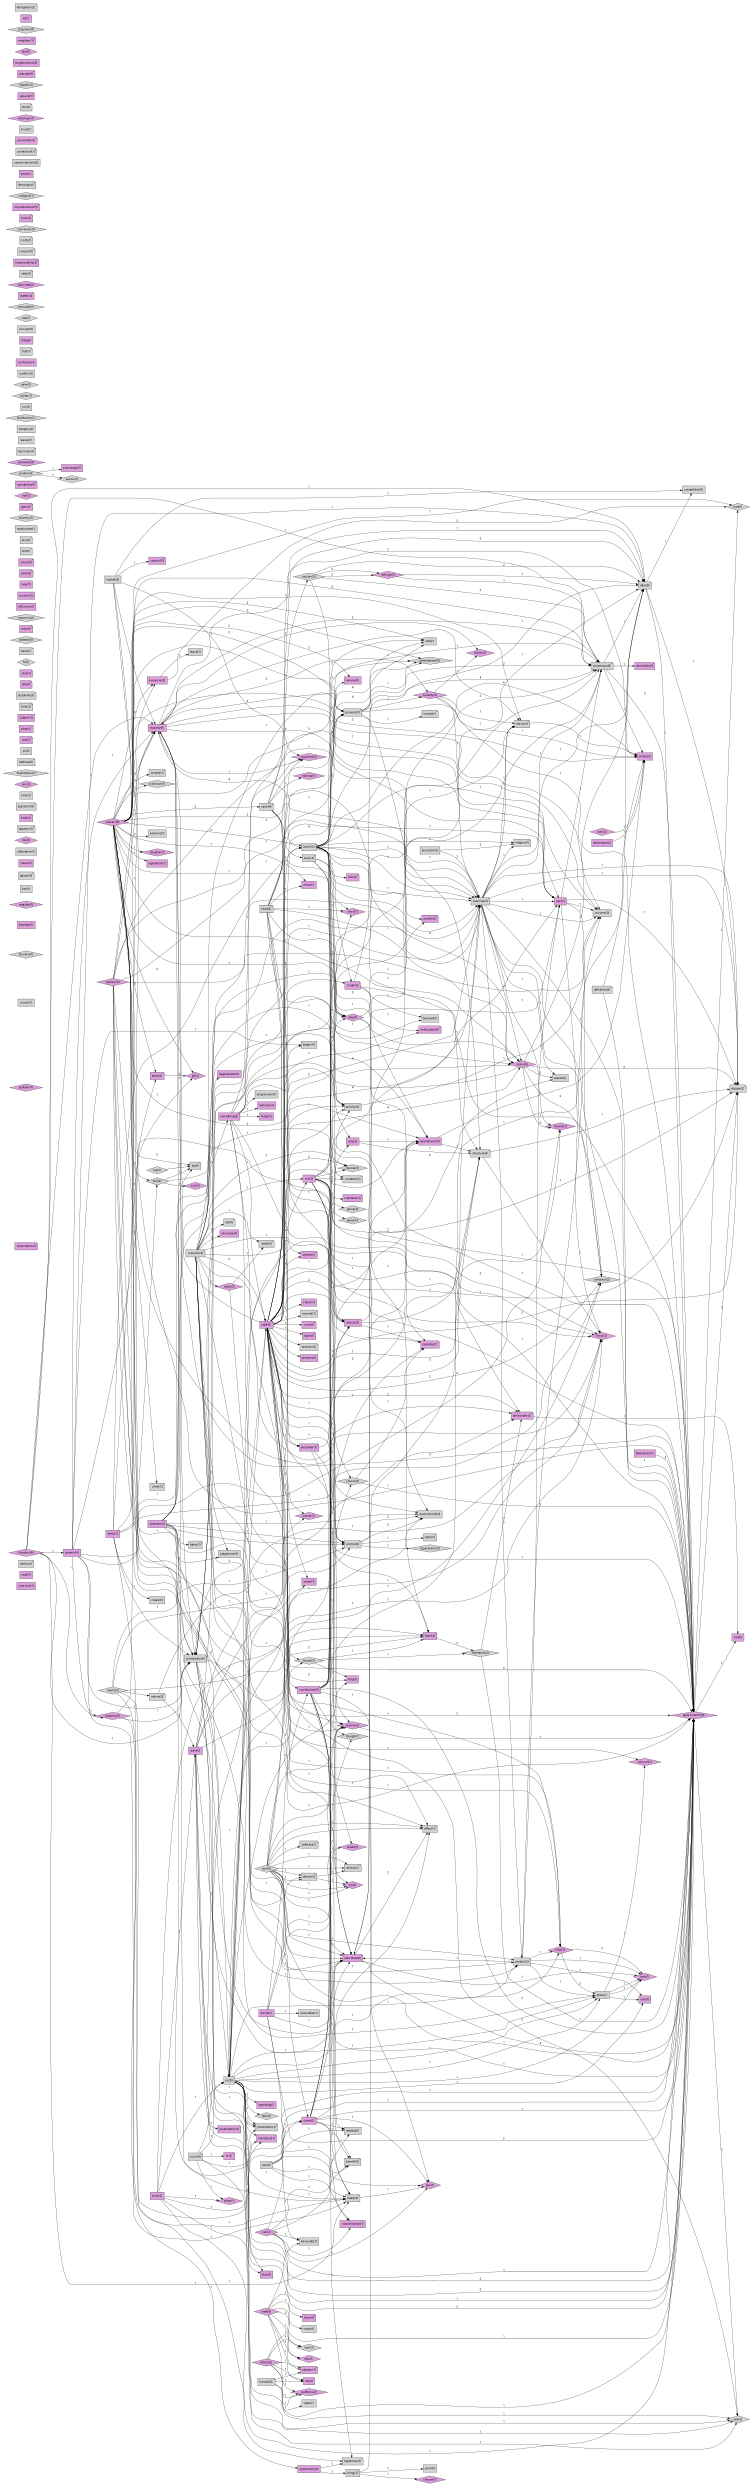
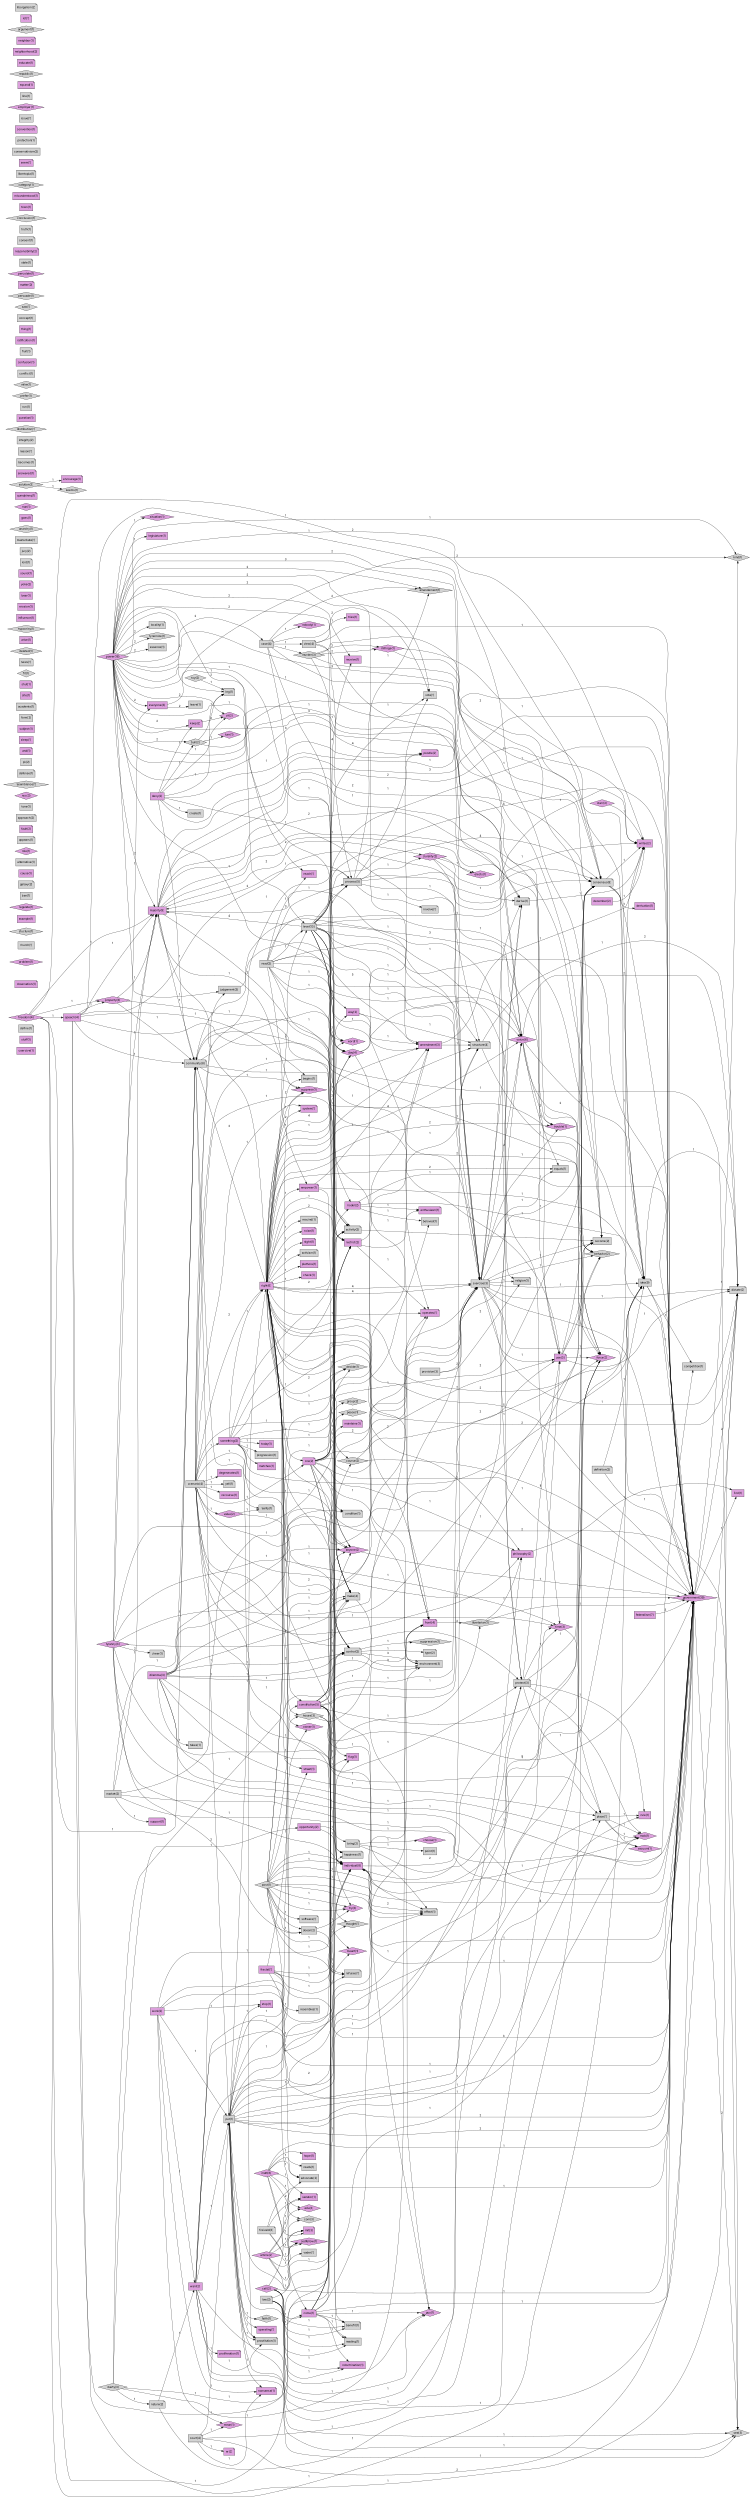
(26, 52) -> none
none -> (26, 340)
none -> (26, 418)
(26, 463) -> (26, 474)
(343, 703) -> none
none -> (288, 752)
(609, 1954) -> none
(183, 2238) -> (264, 1952)
